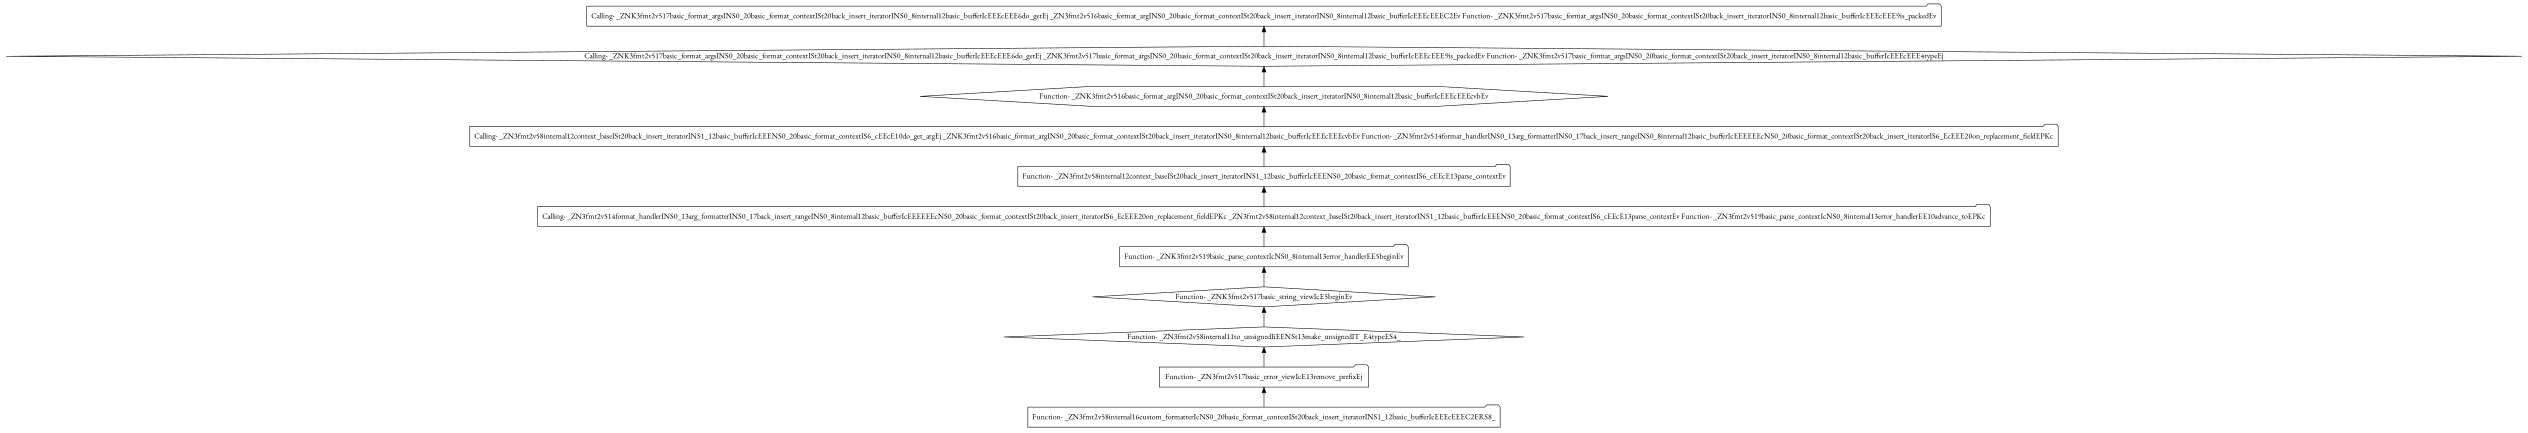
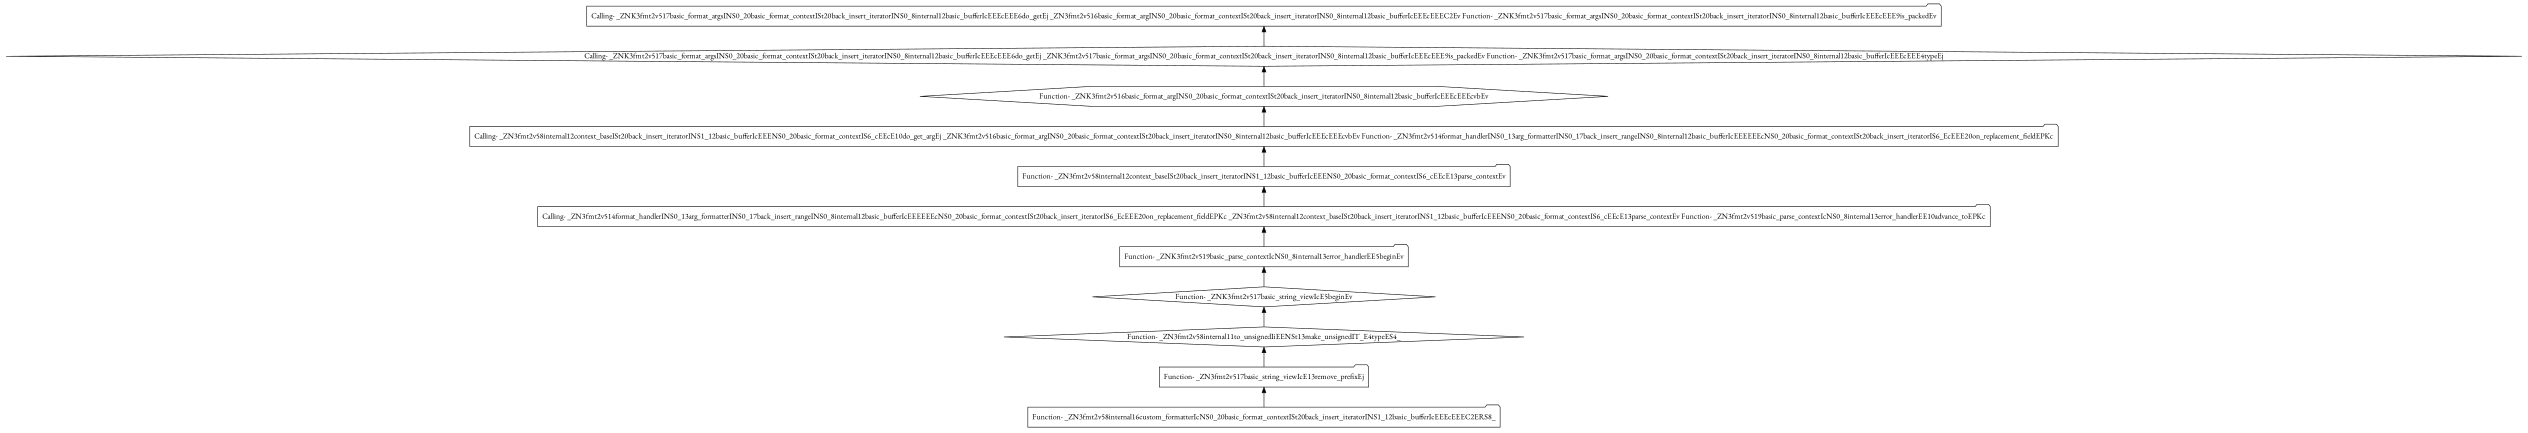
(1264, 377) -> (1264, 377)
